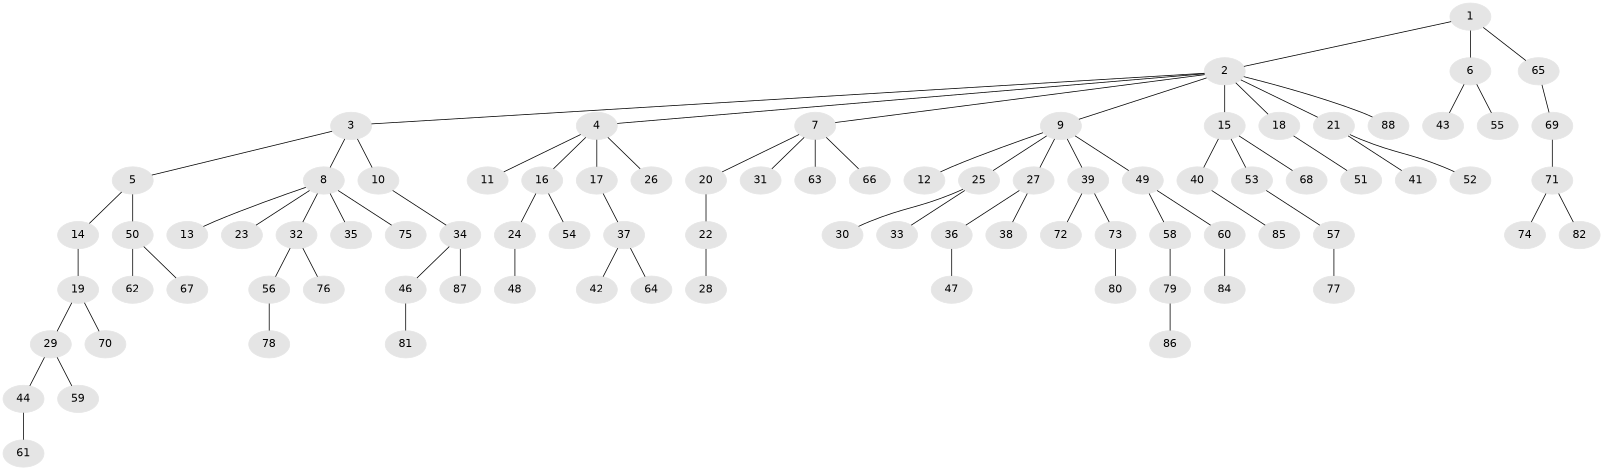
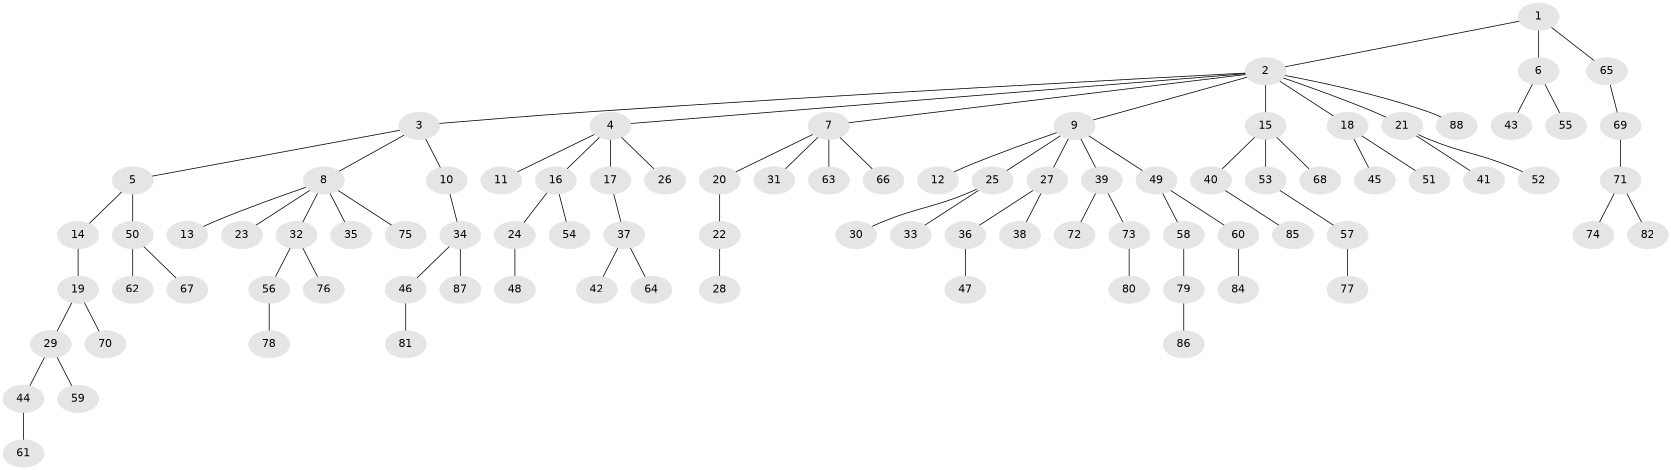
none -> (1375, 180)
